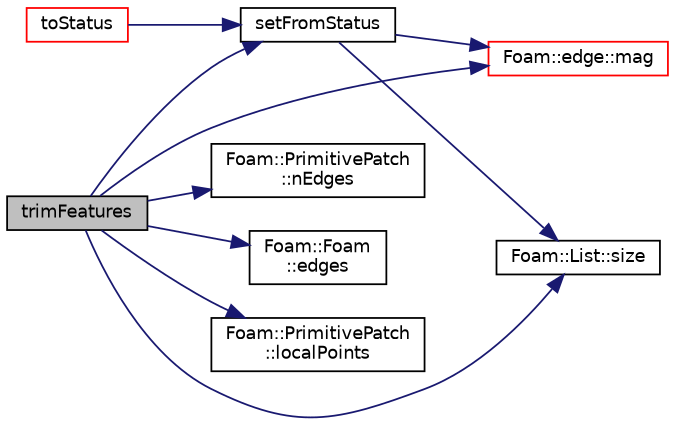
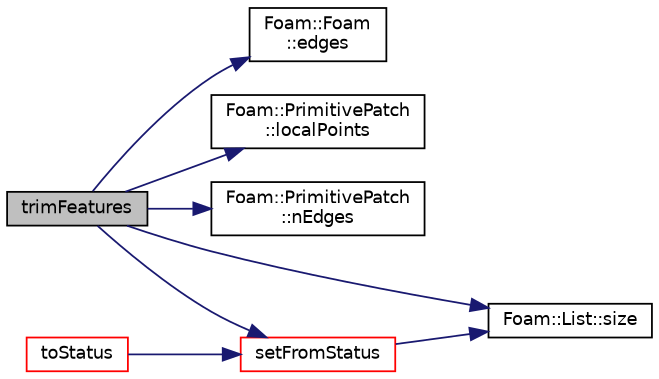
(318, 25) -> (318, 354)
(578, 59) -> none
